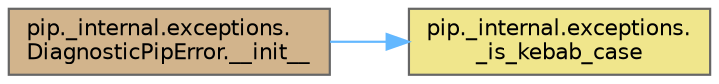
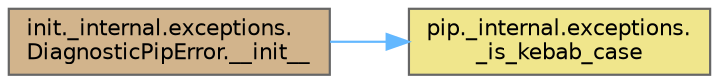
(169, 42) -> (169, 42)
